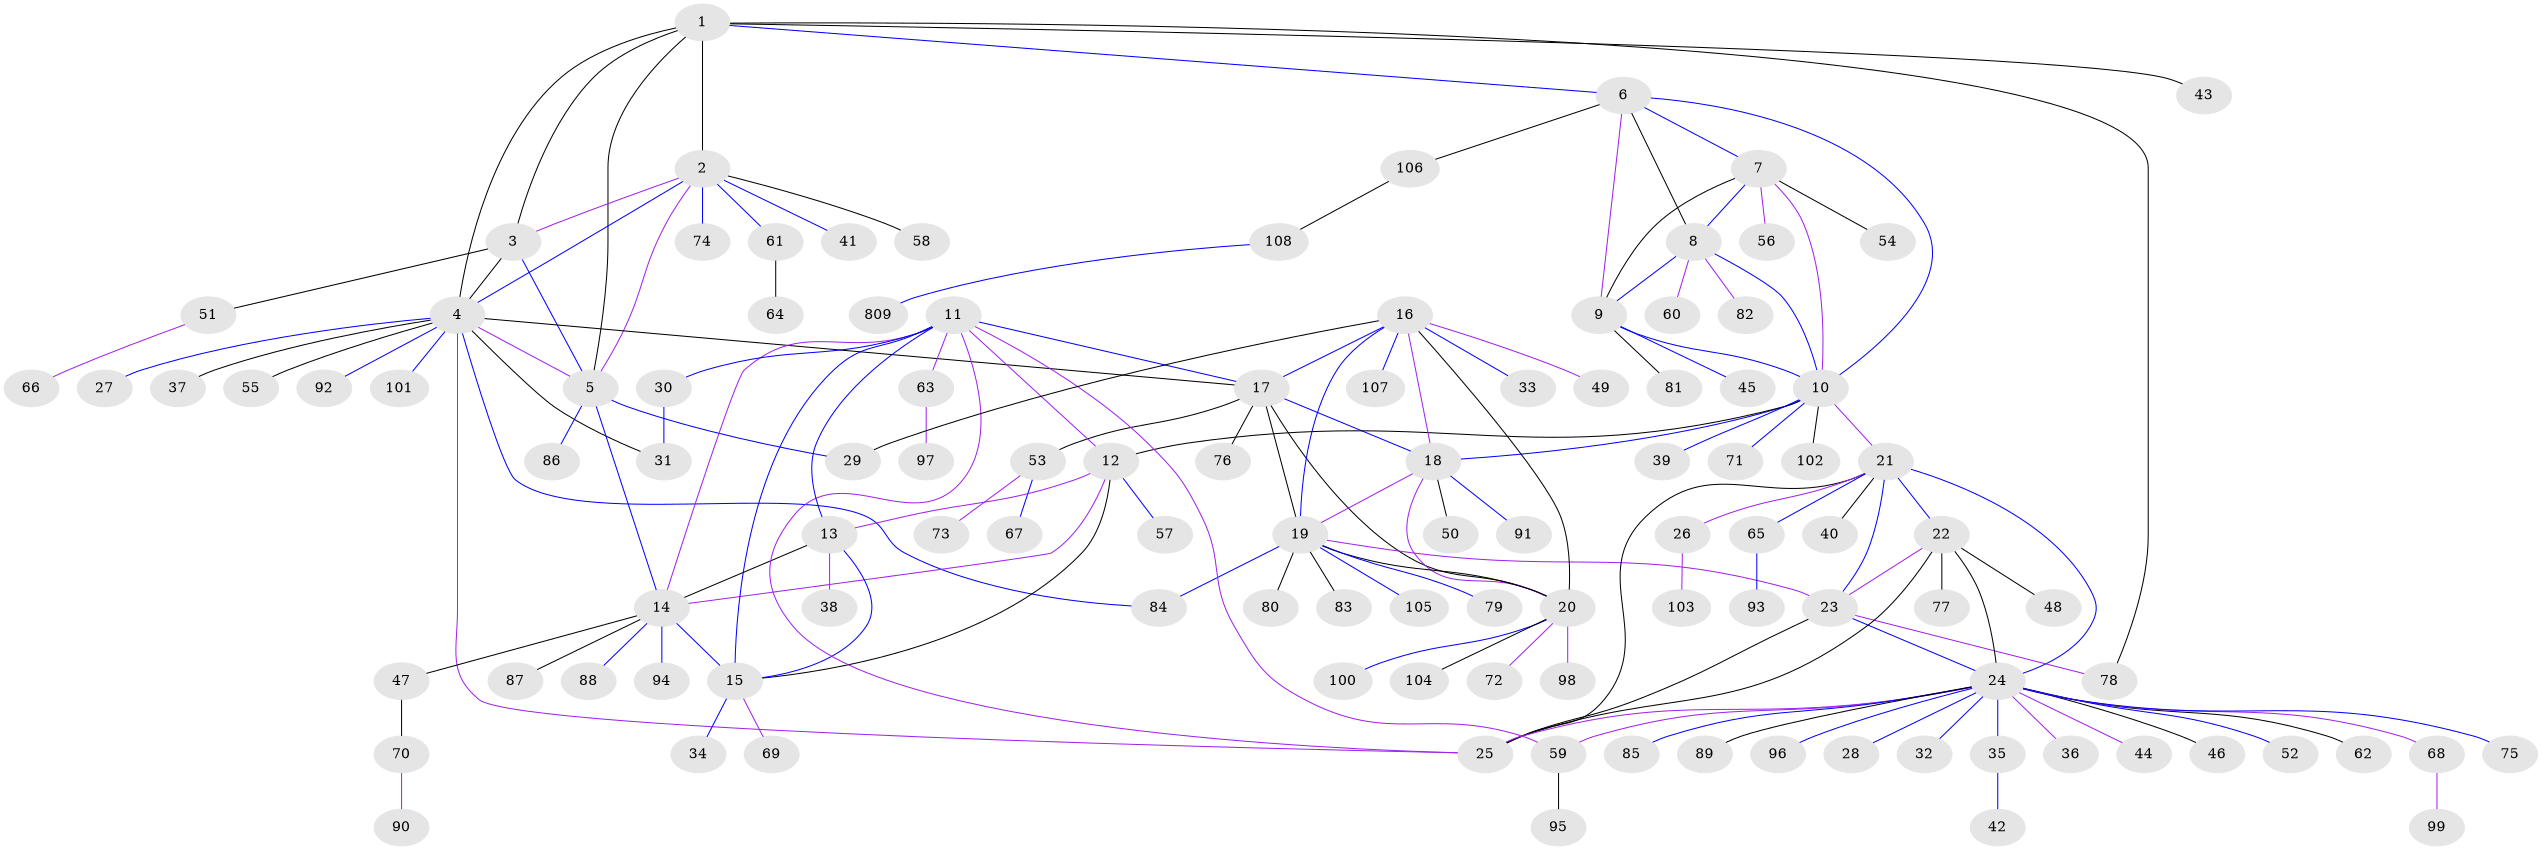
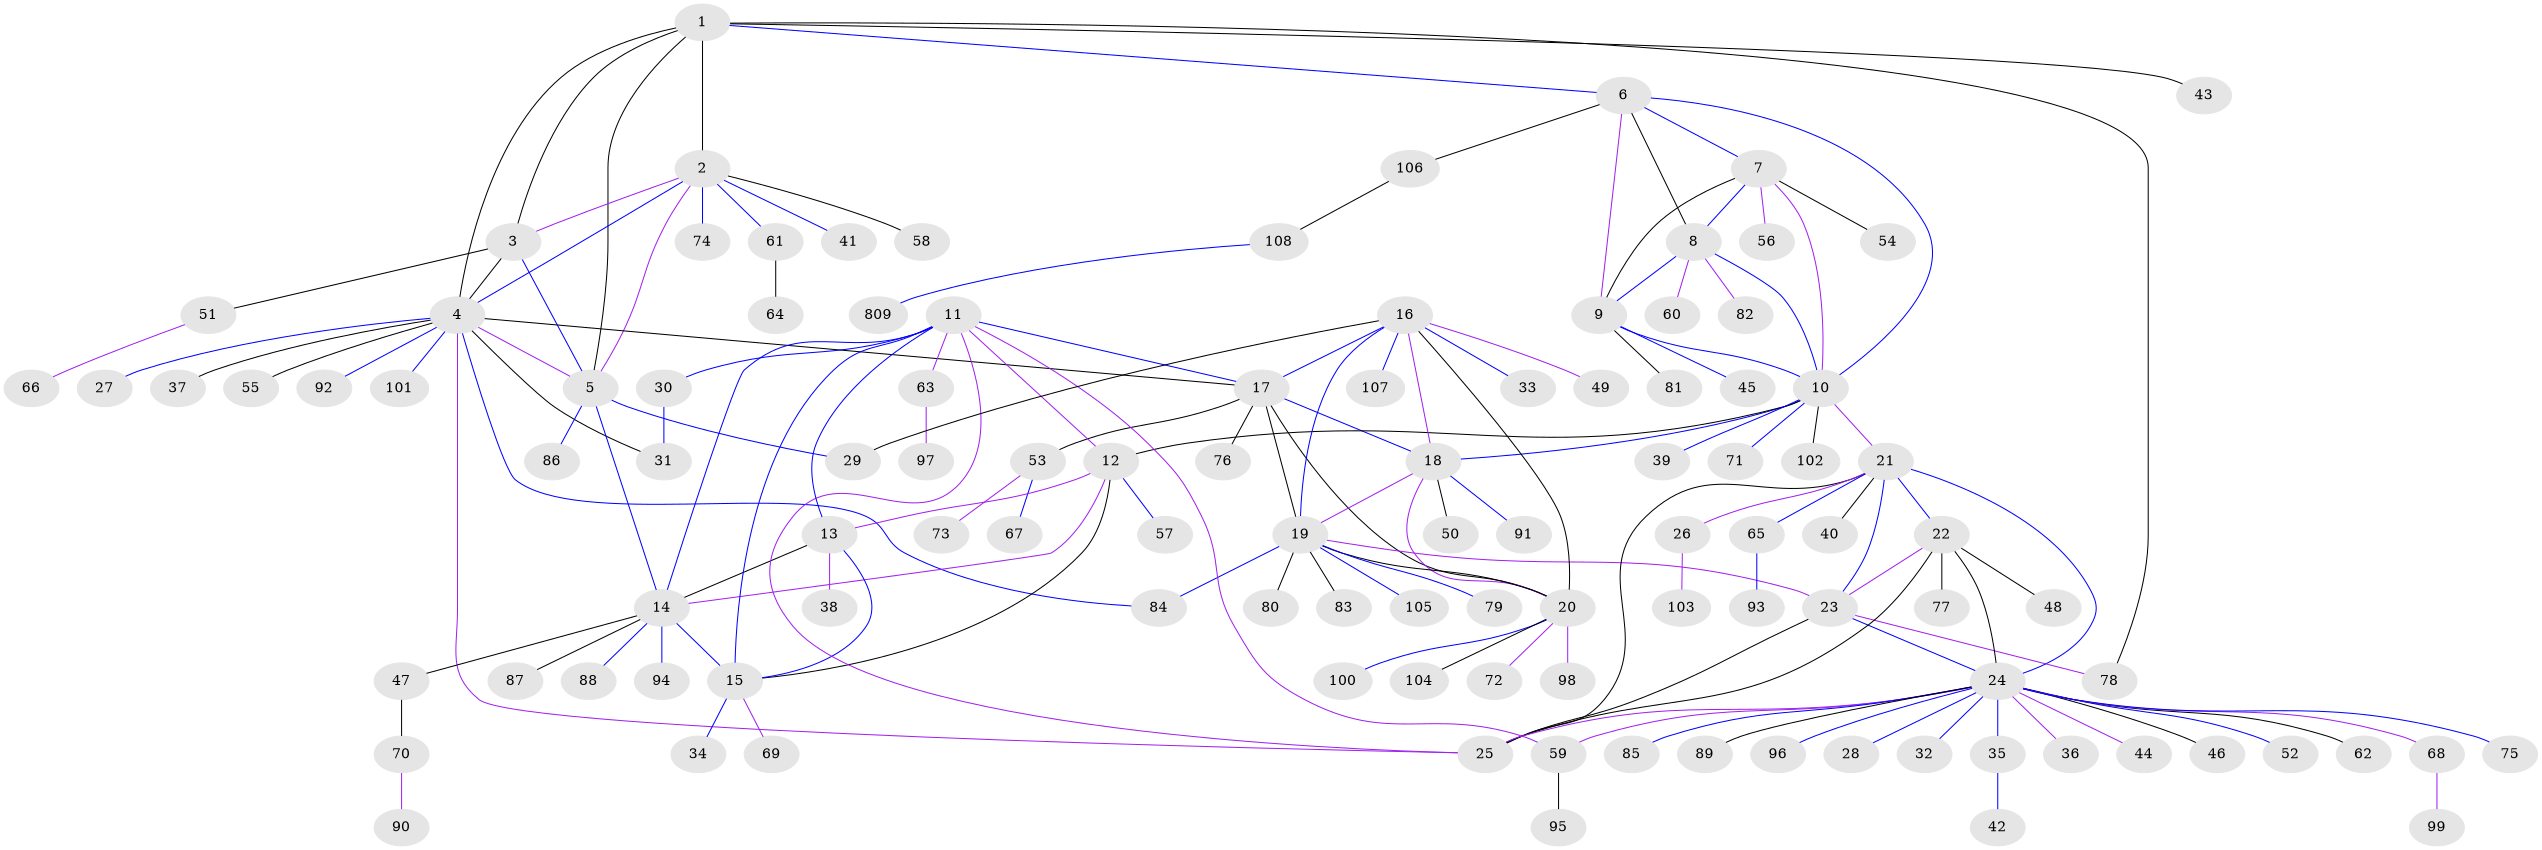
(737, 386) -> (737, 386)
